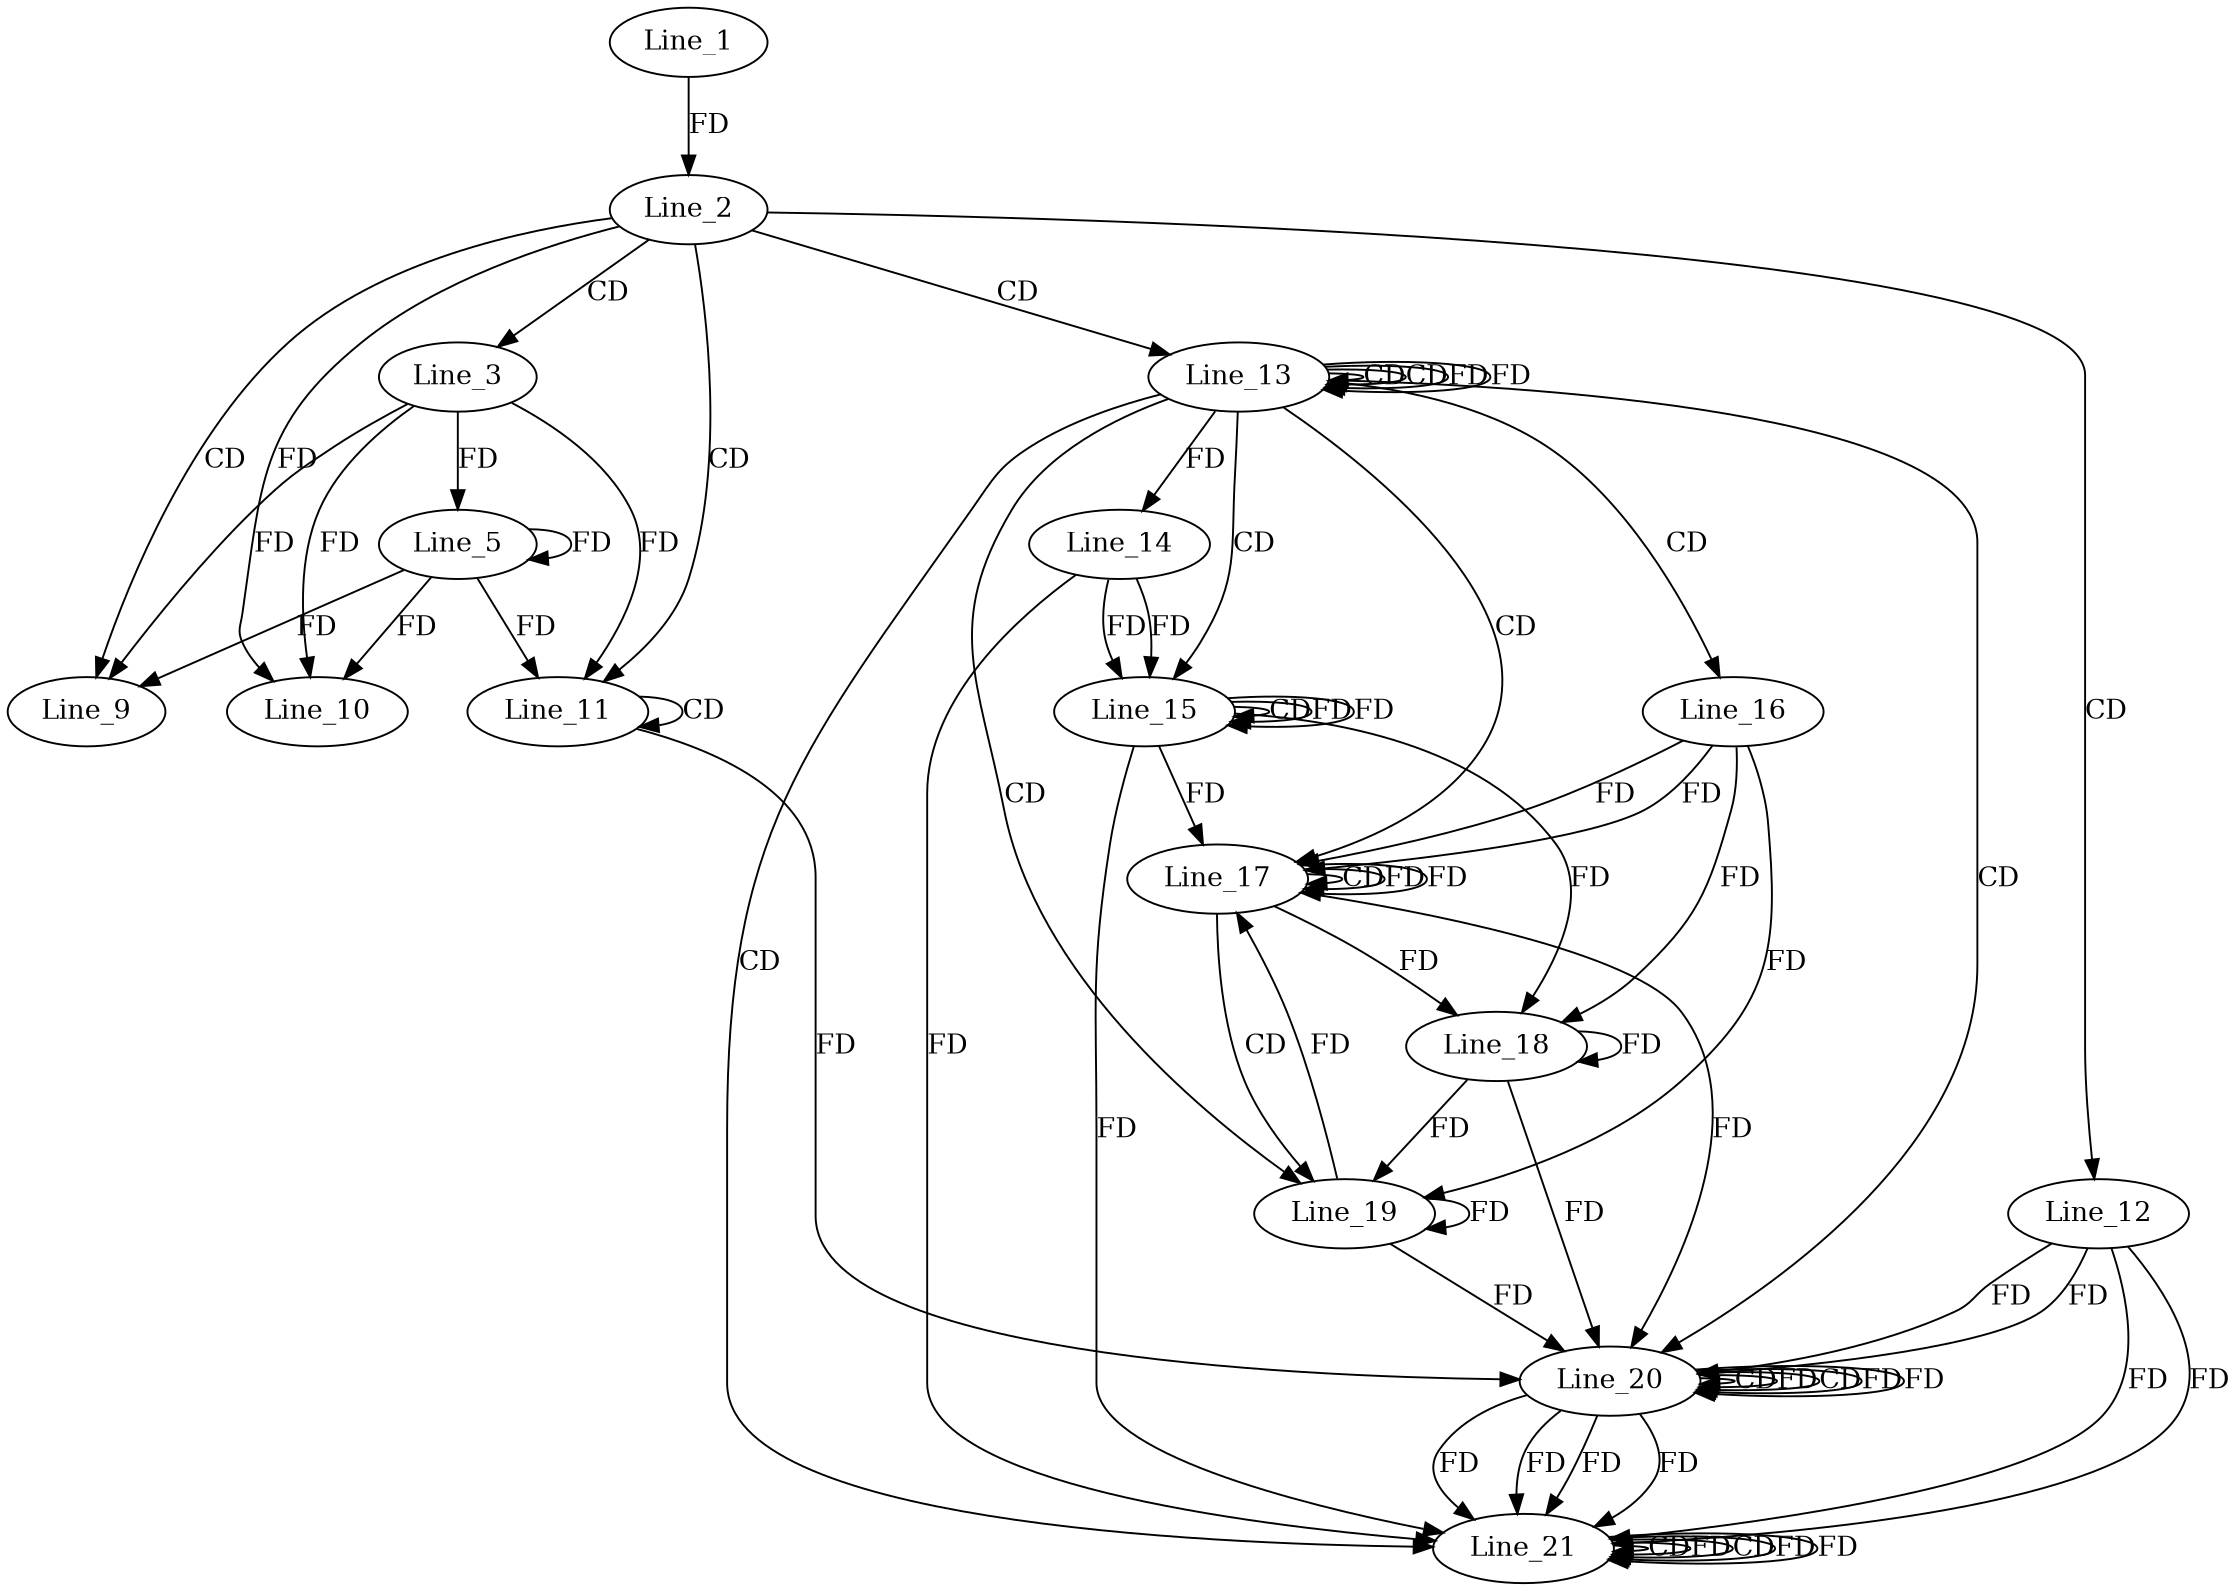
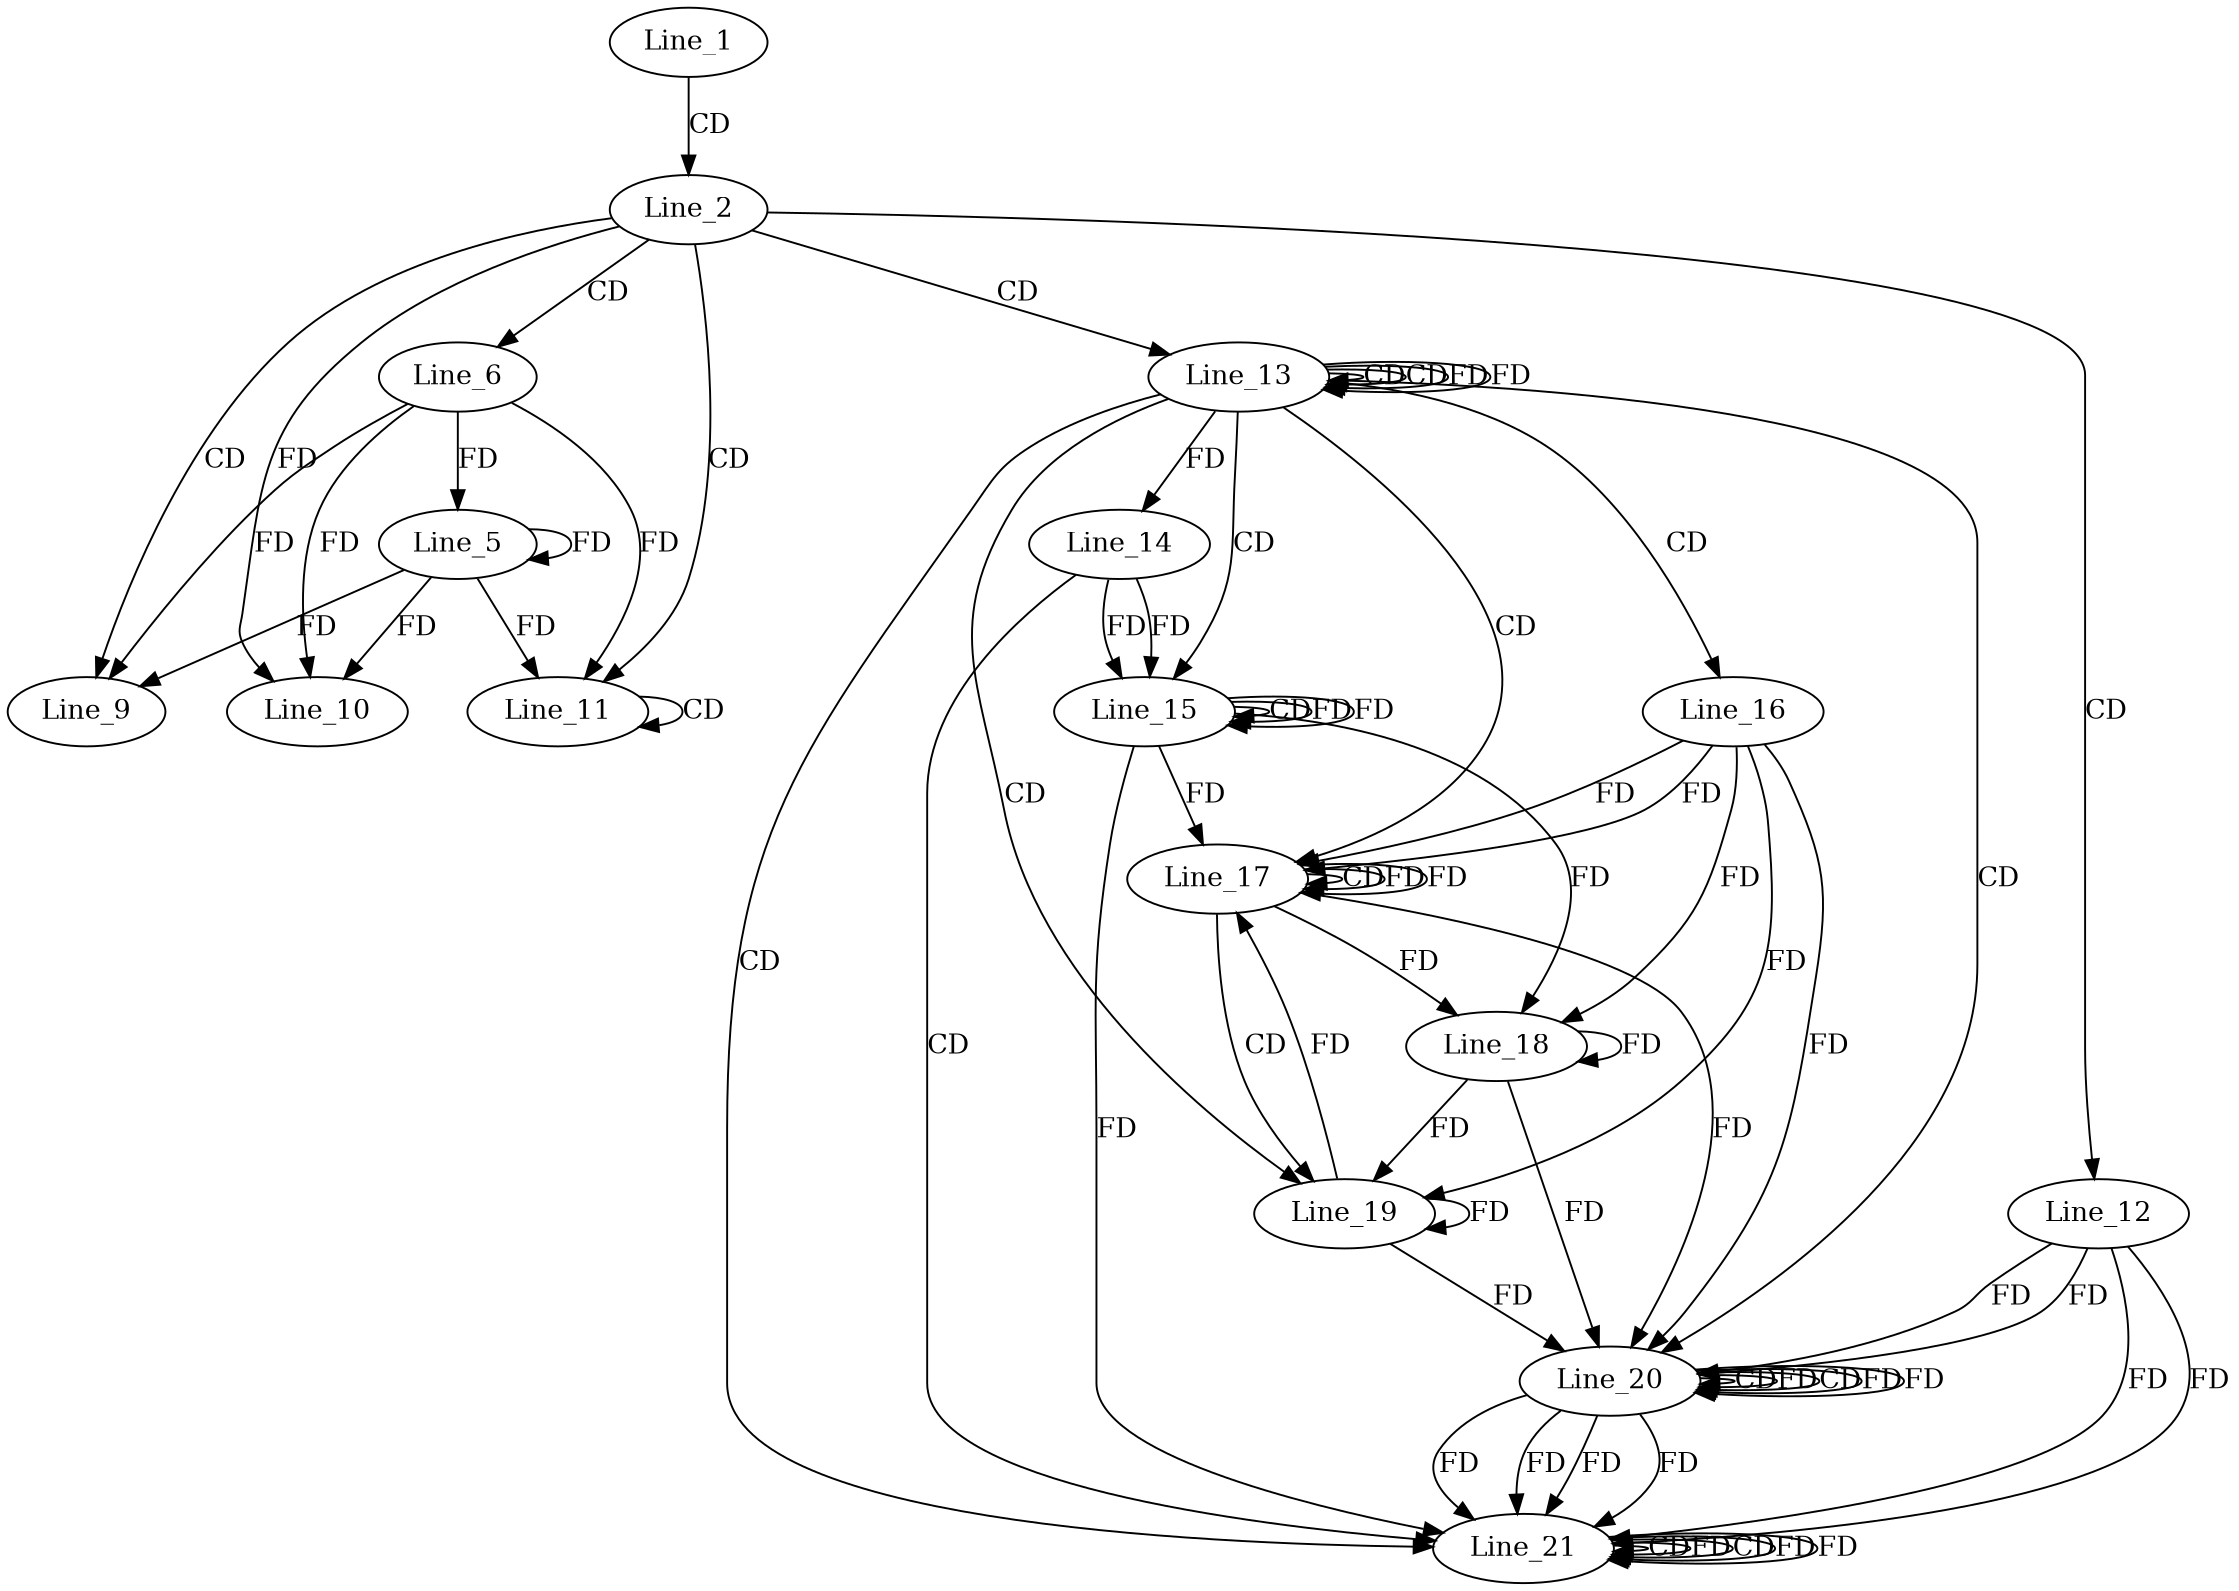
(710, 126) -> (710, 126)
(458, 377) -> (458, 377)
(948, 1046) -> (948, 1046)
(855, 1275) -> (1804, 1053)
